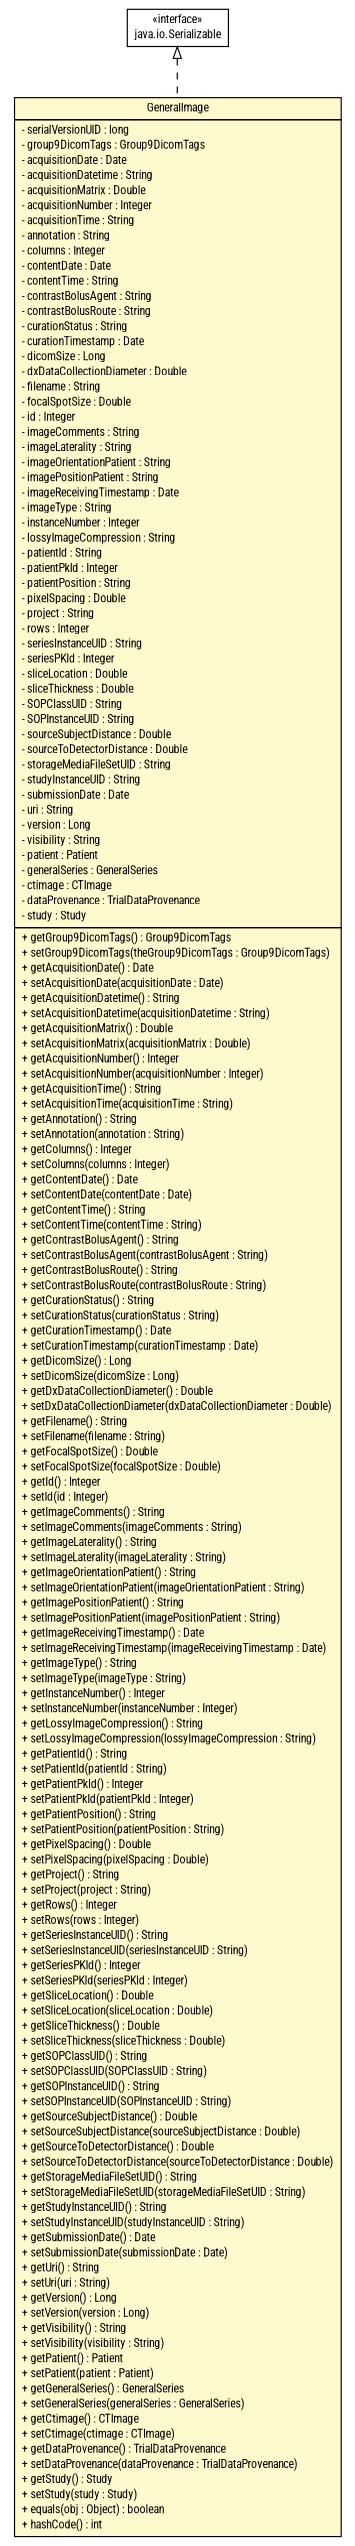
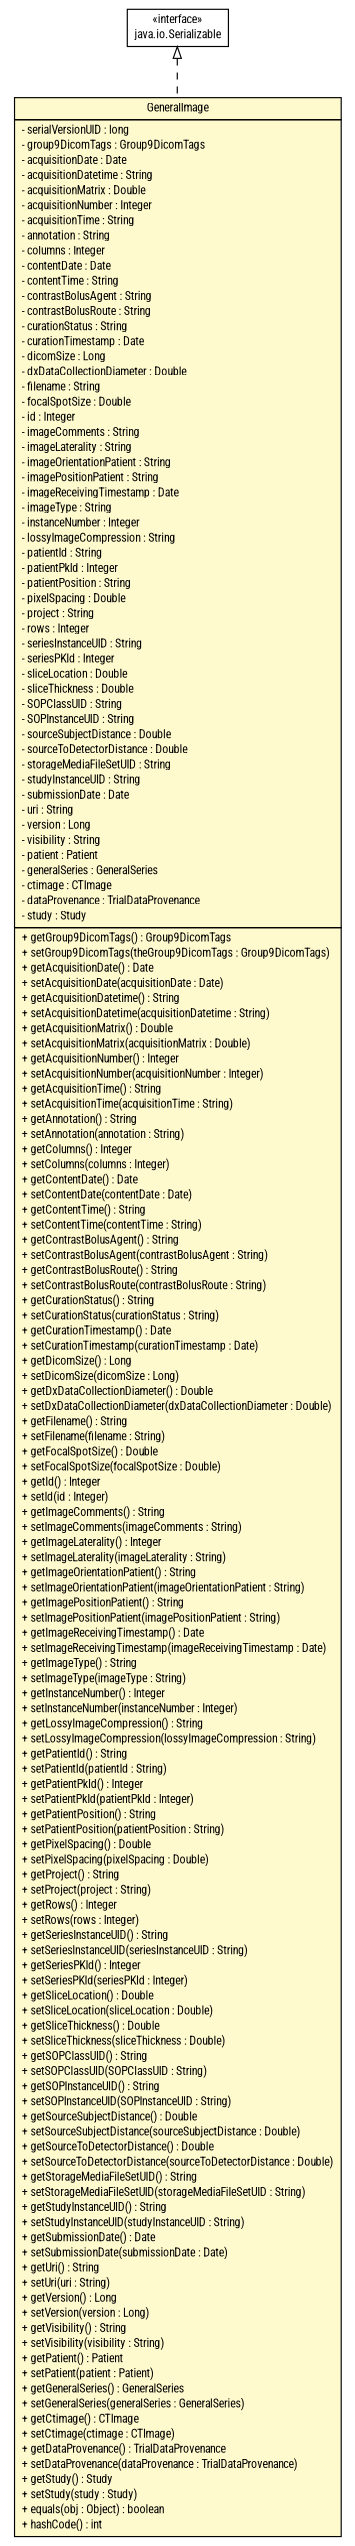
(90, 1543) -> (92, 1543)
